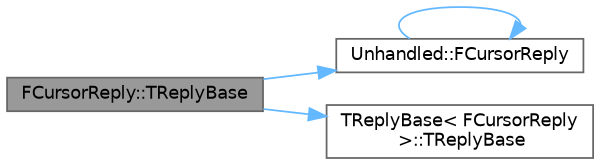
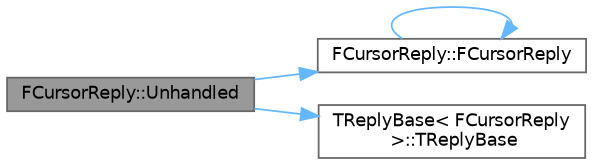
(460, 56) -> (452, 56)
(135, 94) -> (131, 94)
